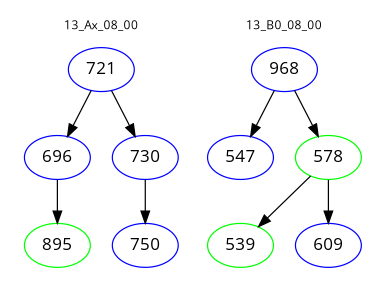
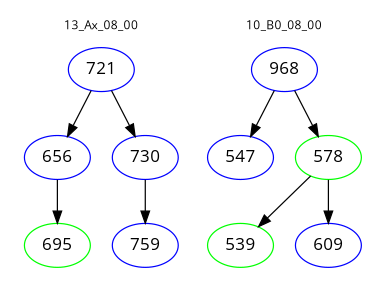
(284, 26) -> (284, 26)
(57, 157) -> (57, 157)
(57, 245) -> (57, 245)
(145, 245) -> (145, 245)
